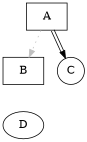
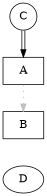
(58, 41) -> (23, 40)
